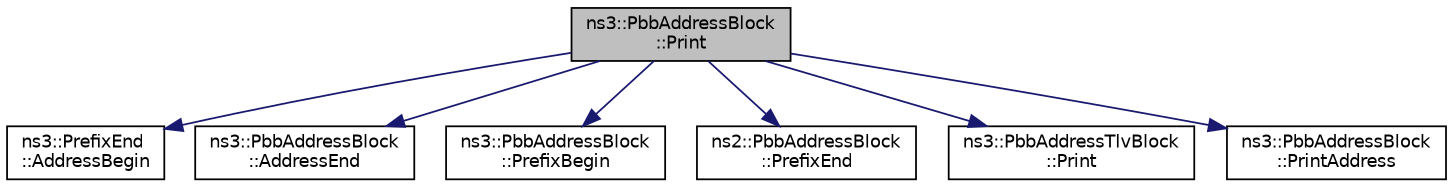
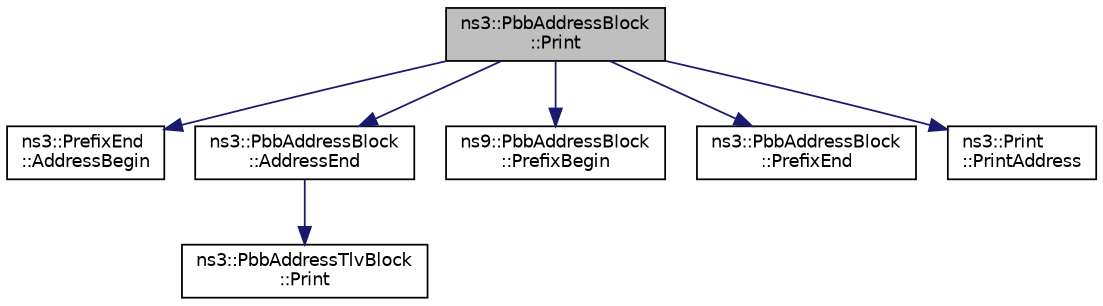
(867, 91) -> (305, 203)
(556, 153) -> (556, 153)
(806, 153) -> (806, 153)
(1336, 153) -> (1022, 153)
